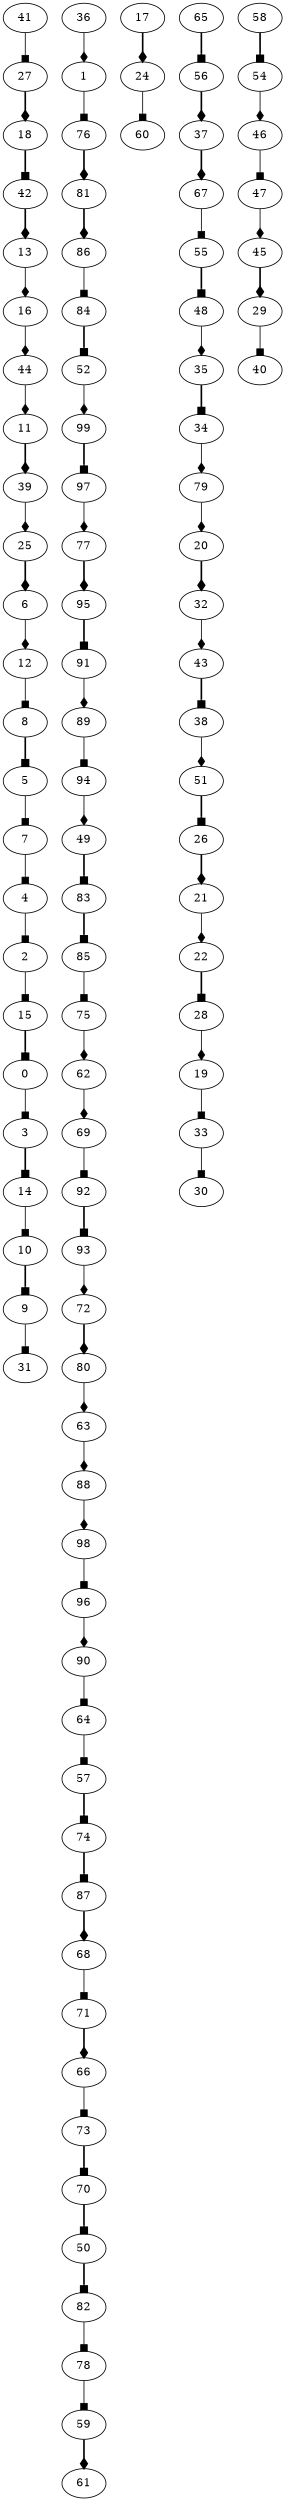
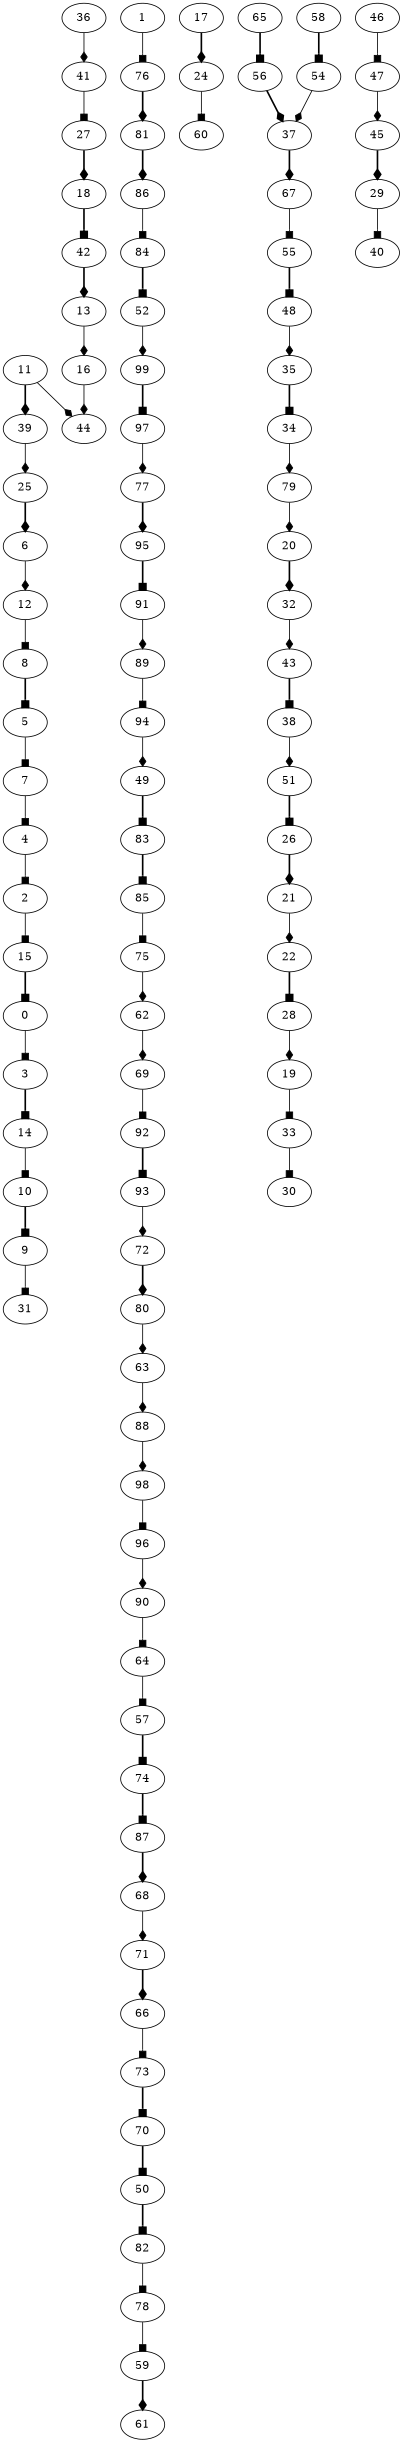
(84, 42) -> (84, 42)
(260, 101) -> (306, 102)
(25, 395) -> (51, 396)
(84, 1980) -> (143, 1921)
